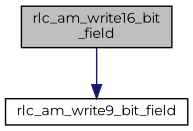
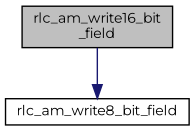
(97, 112) -> (97, 112)
